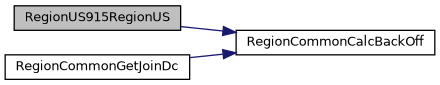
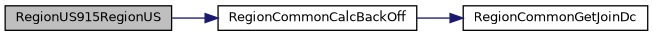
(206, 56) -> (433, 18)
